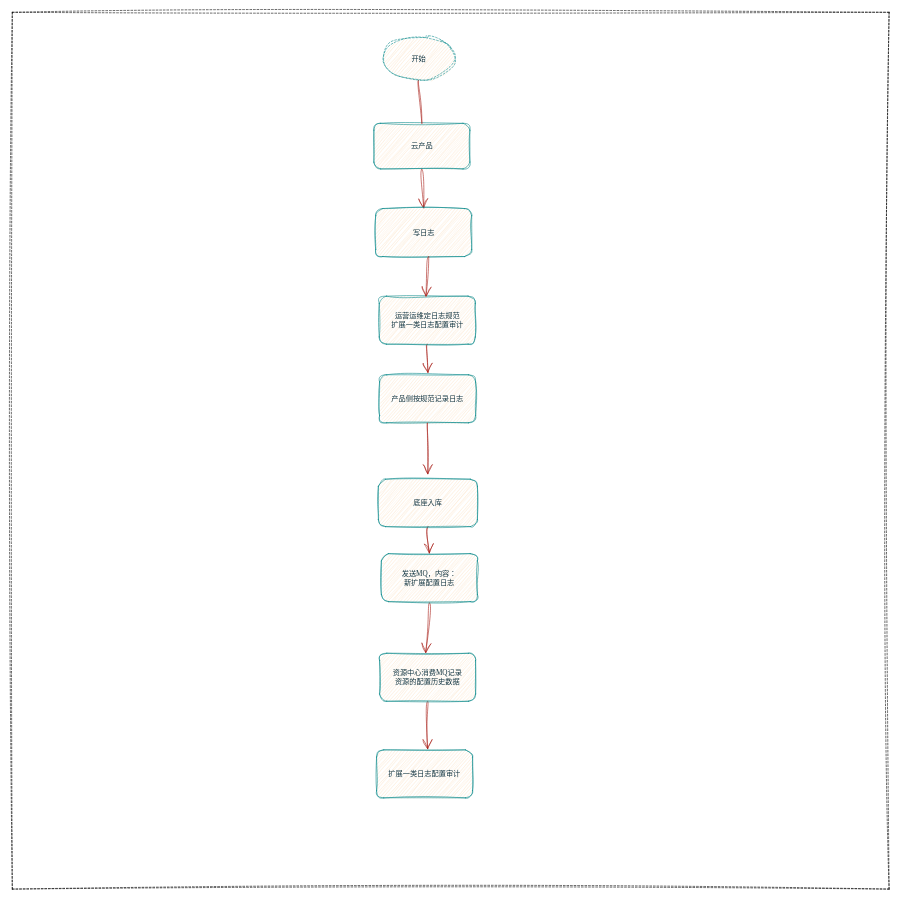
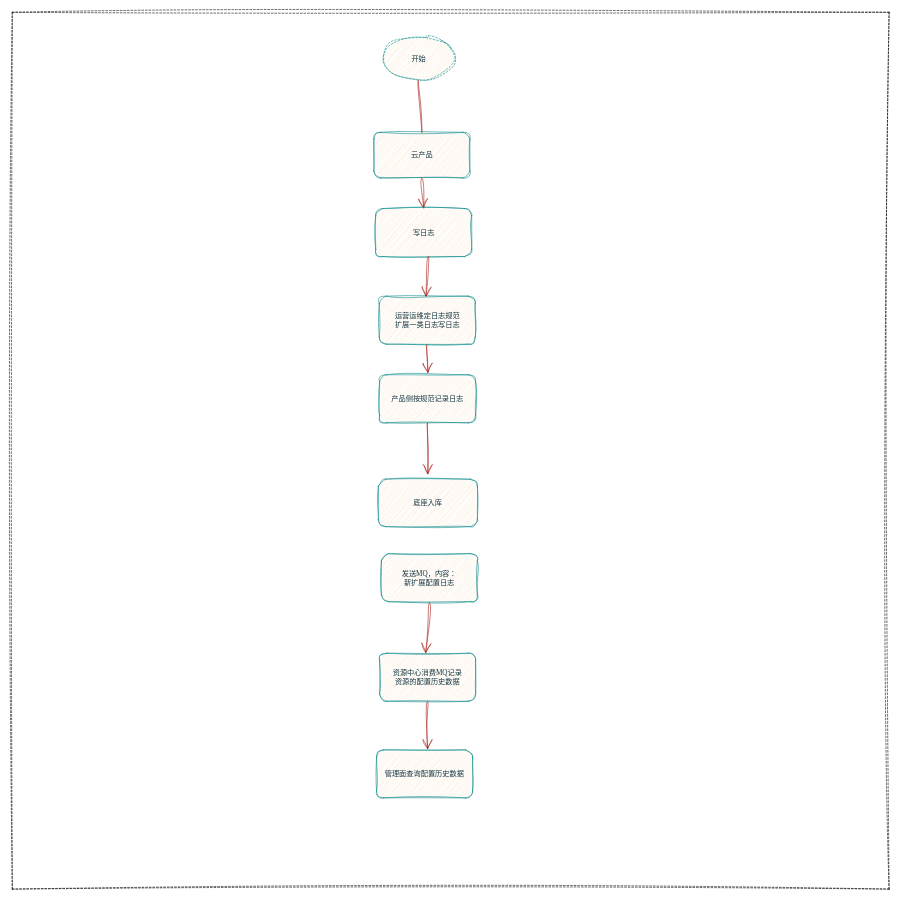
(422, 146) -> (422, 155)
(428, 320) -> (428, 320)
(429, 540) -> none
(425, 774) -> (425, 774)
